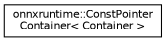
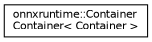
(83, 21) -> (76, 21)
